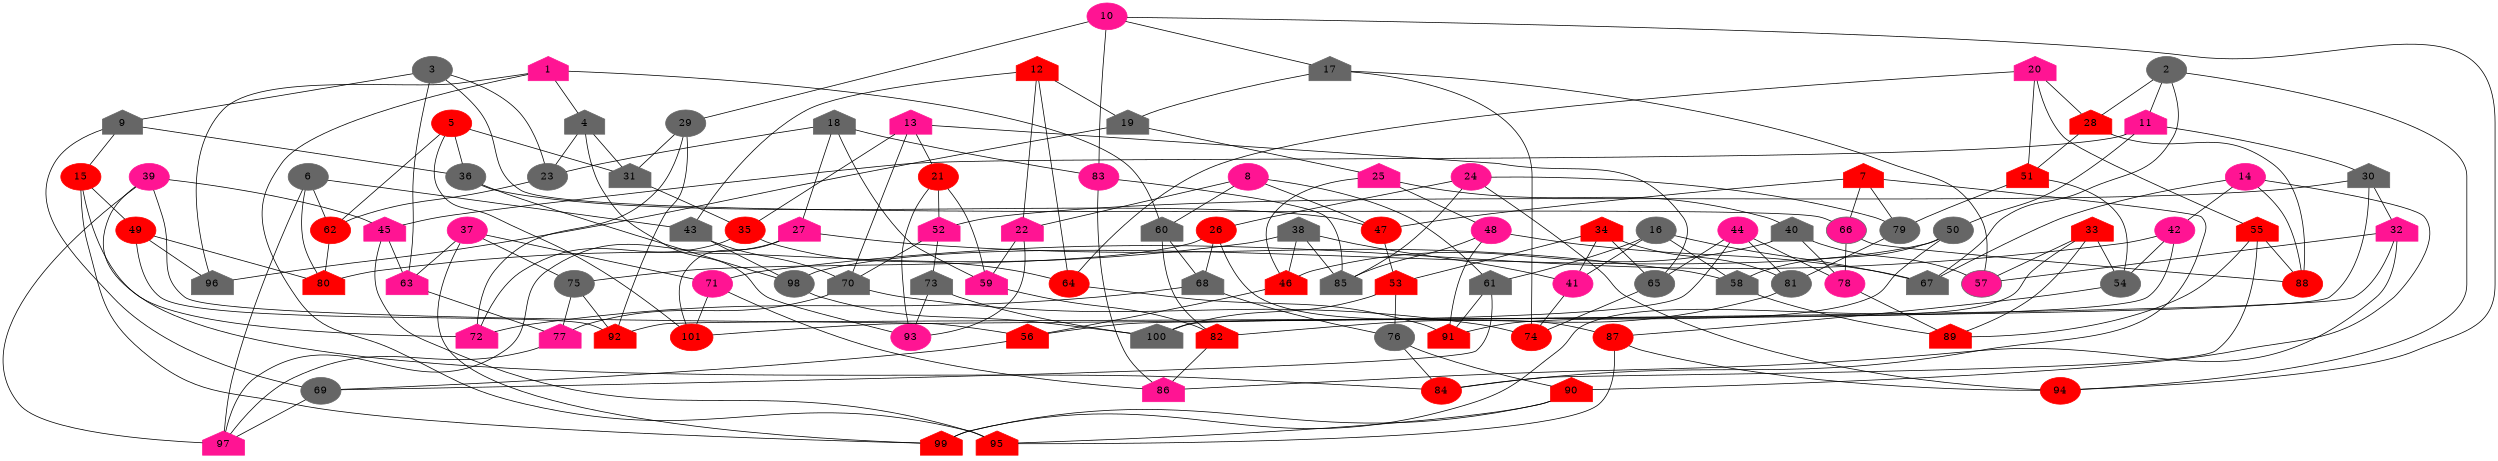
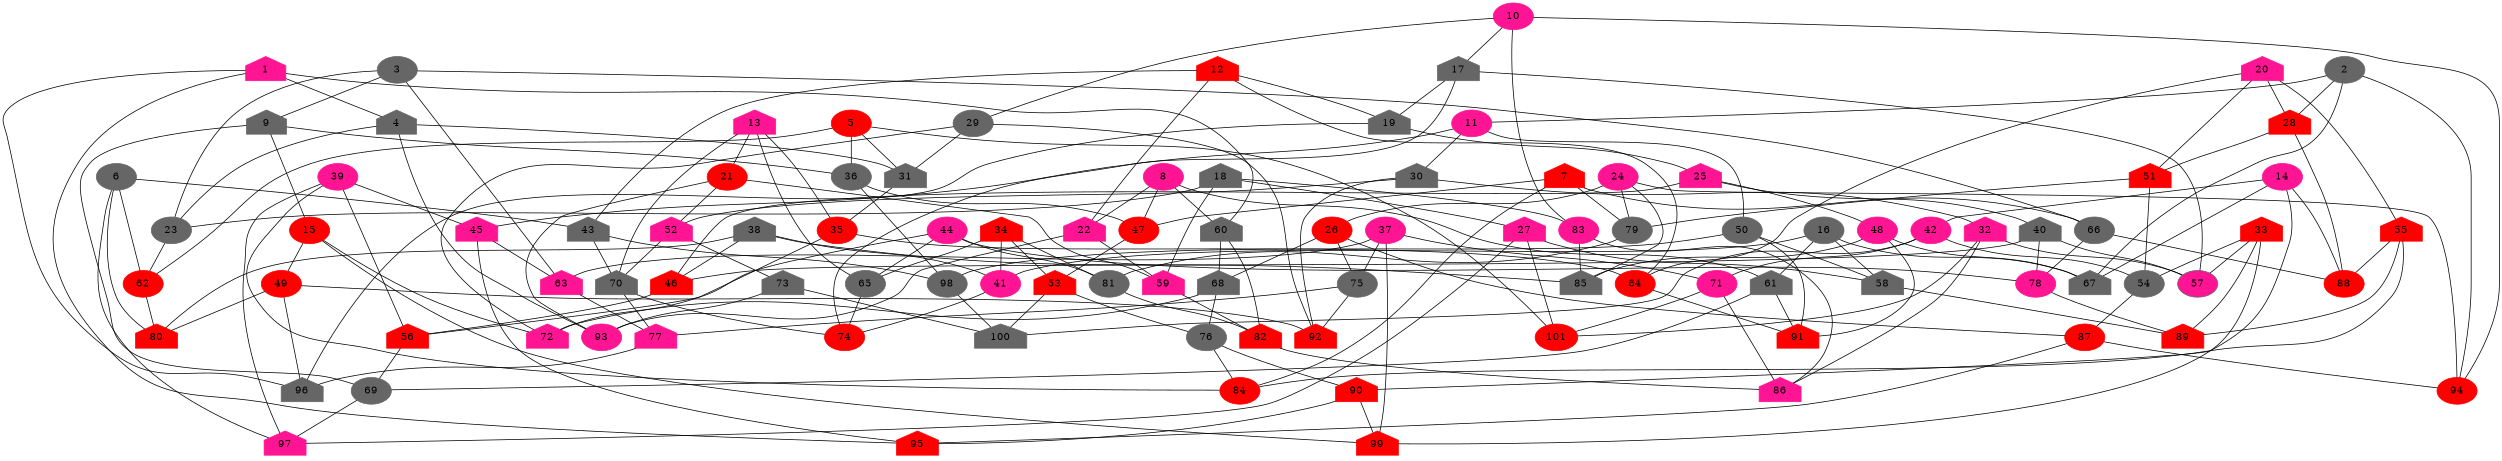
(2146, 123) -> (1472, 123)
(1846, 230) -> (2094, 230)
(340, 362) -> (453, 367)
